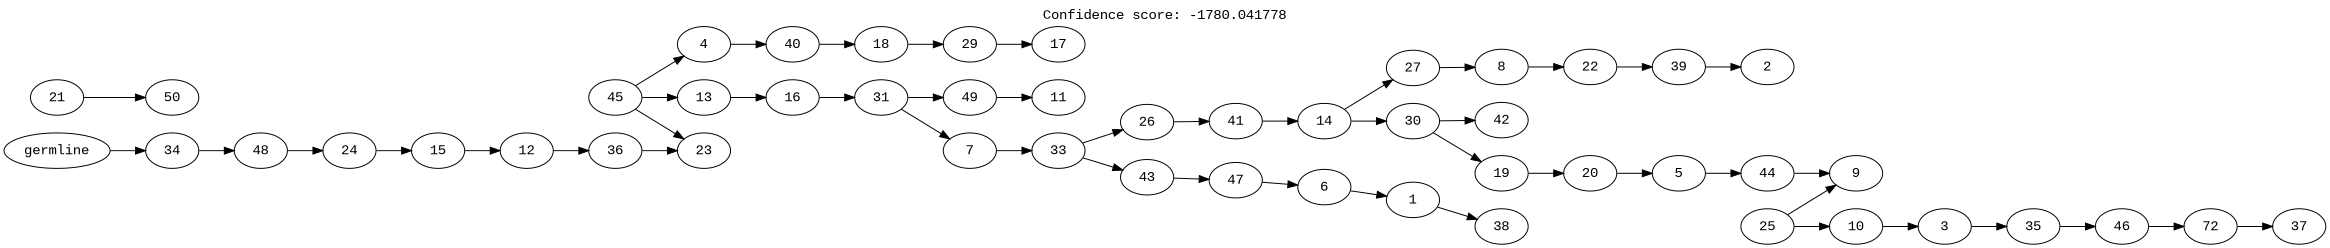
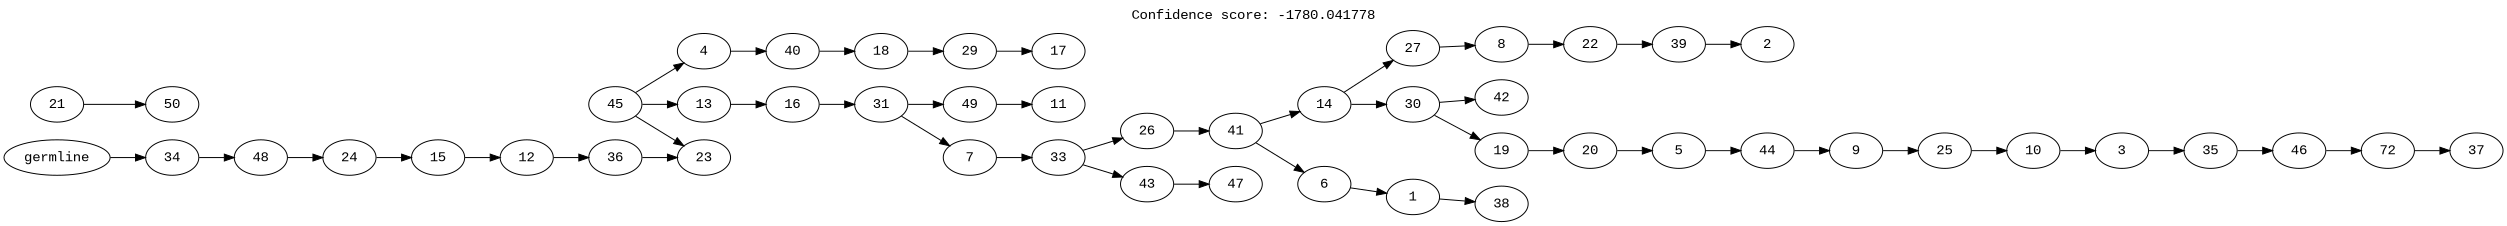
(1275, 183) -> (1276, 155)
(1808, 203) -> (1896, 151)
